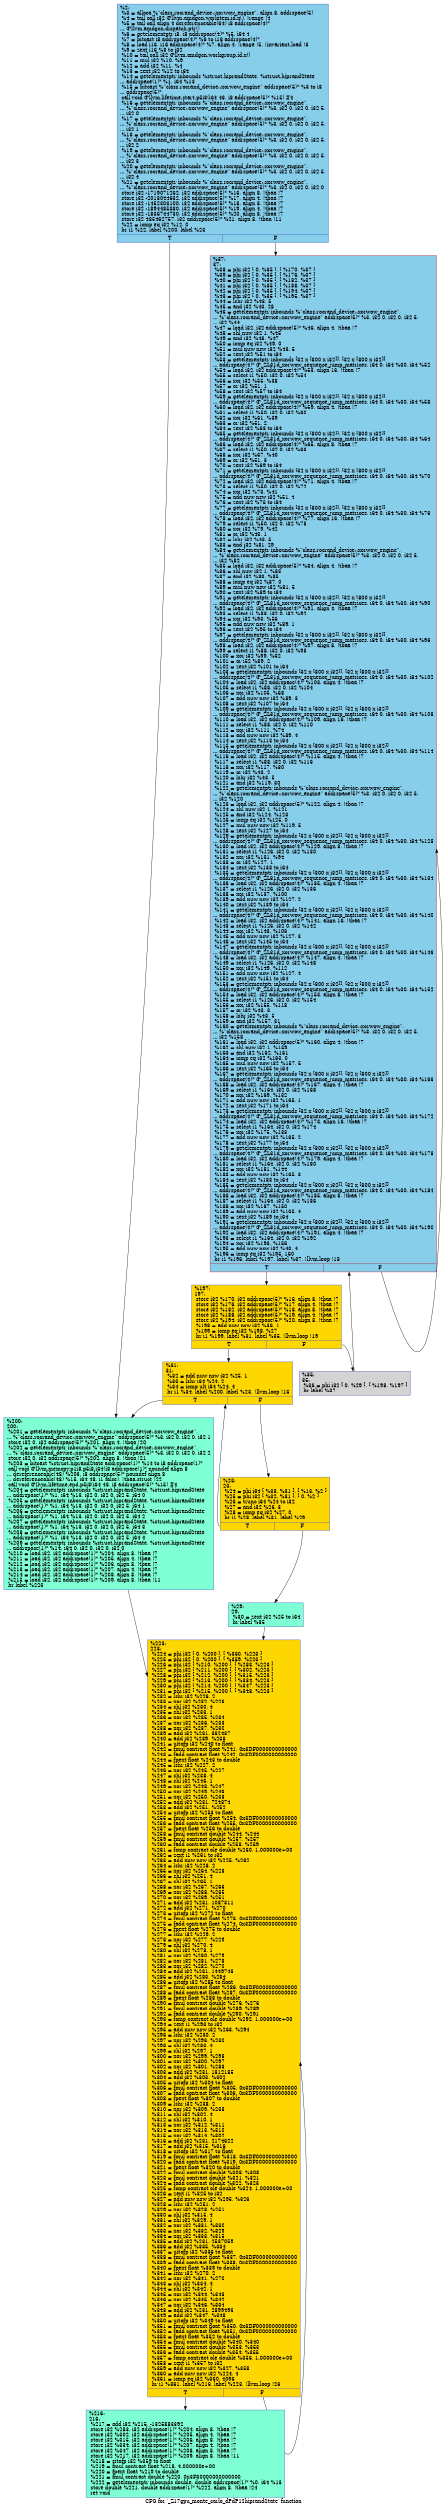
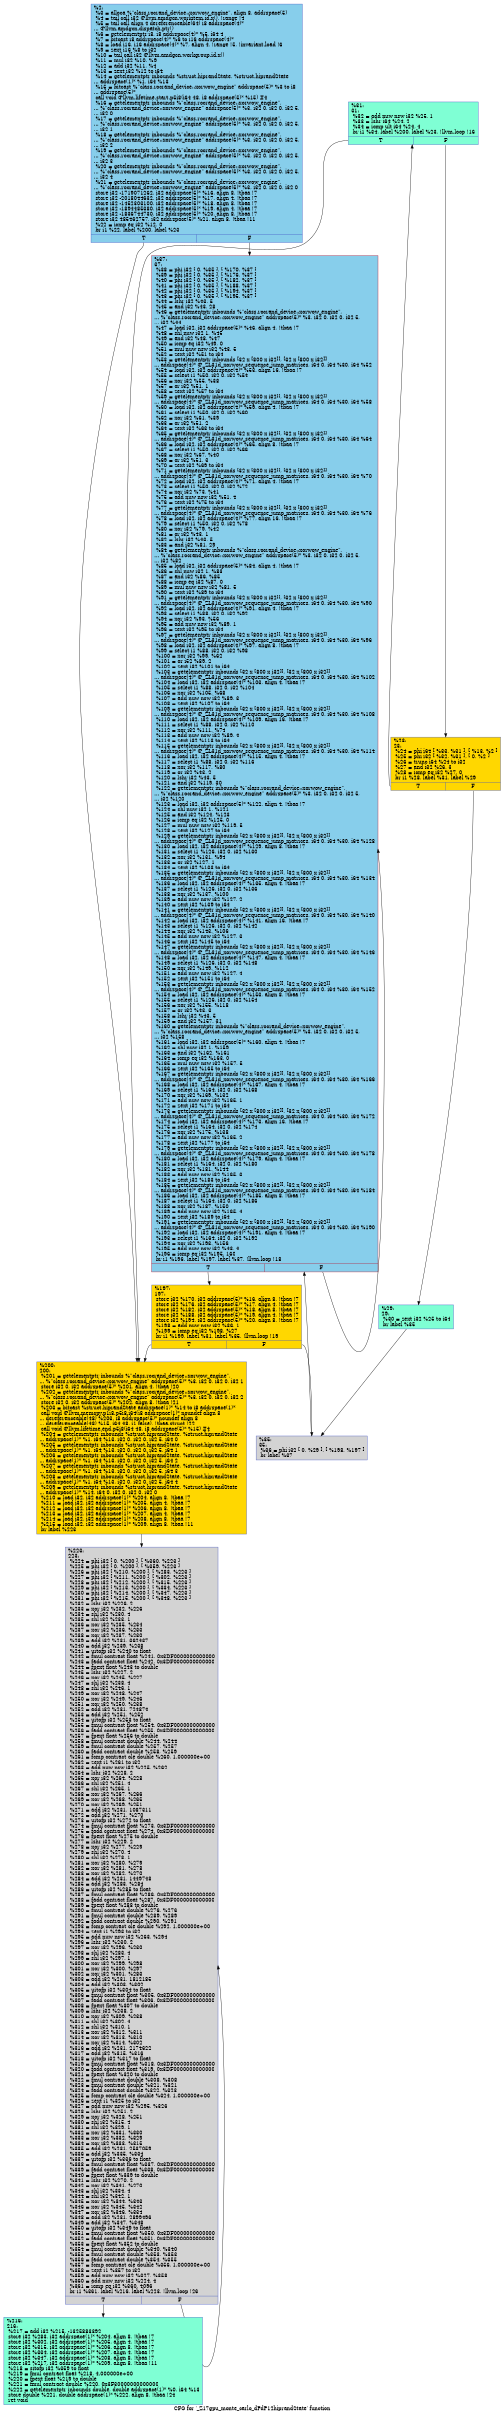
(229, 1354) -> (147, 1351)
(228, 1383) -> (413, 123)
(109, 1504) -> (142, 1448)
(264, 1632) -> (365, 1381)
(224, 2018) -> (142, 1926)
